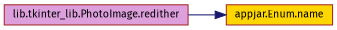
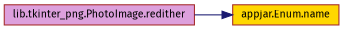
(96, 15) -> (99, 15)
